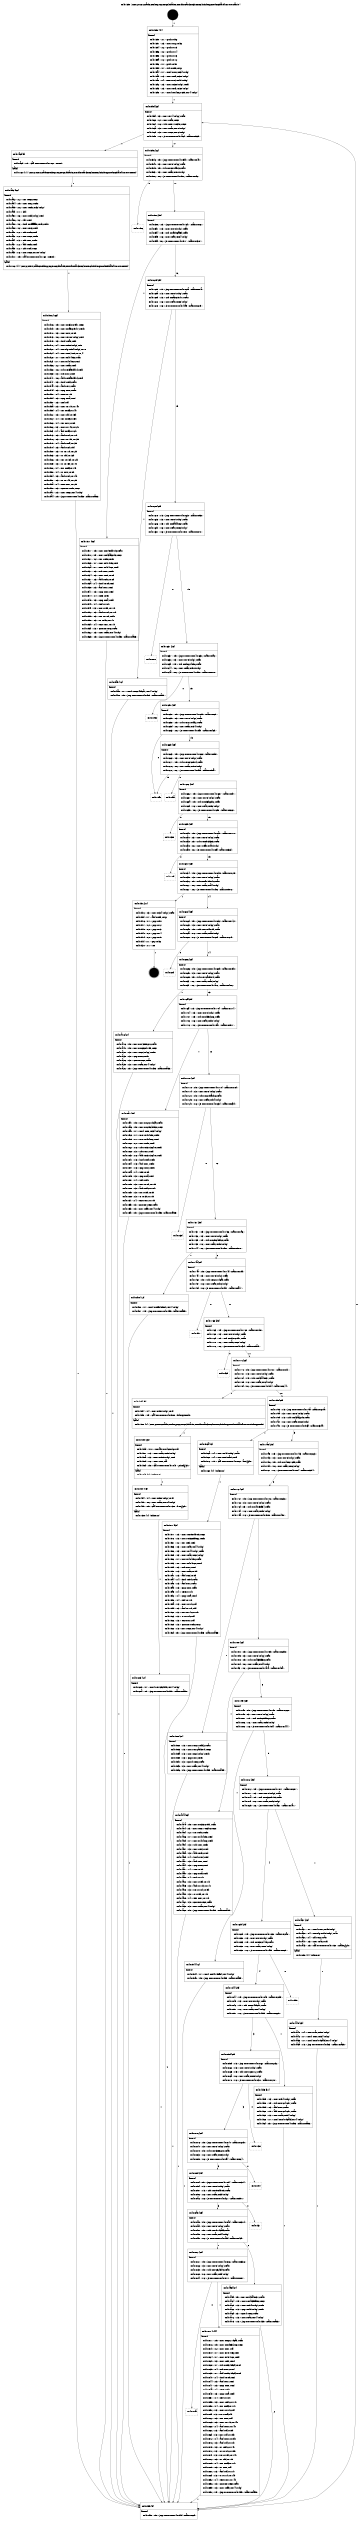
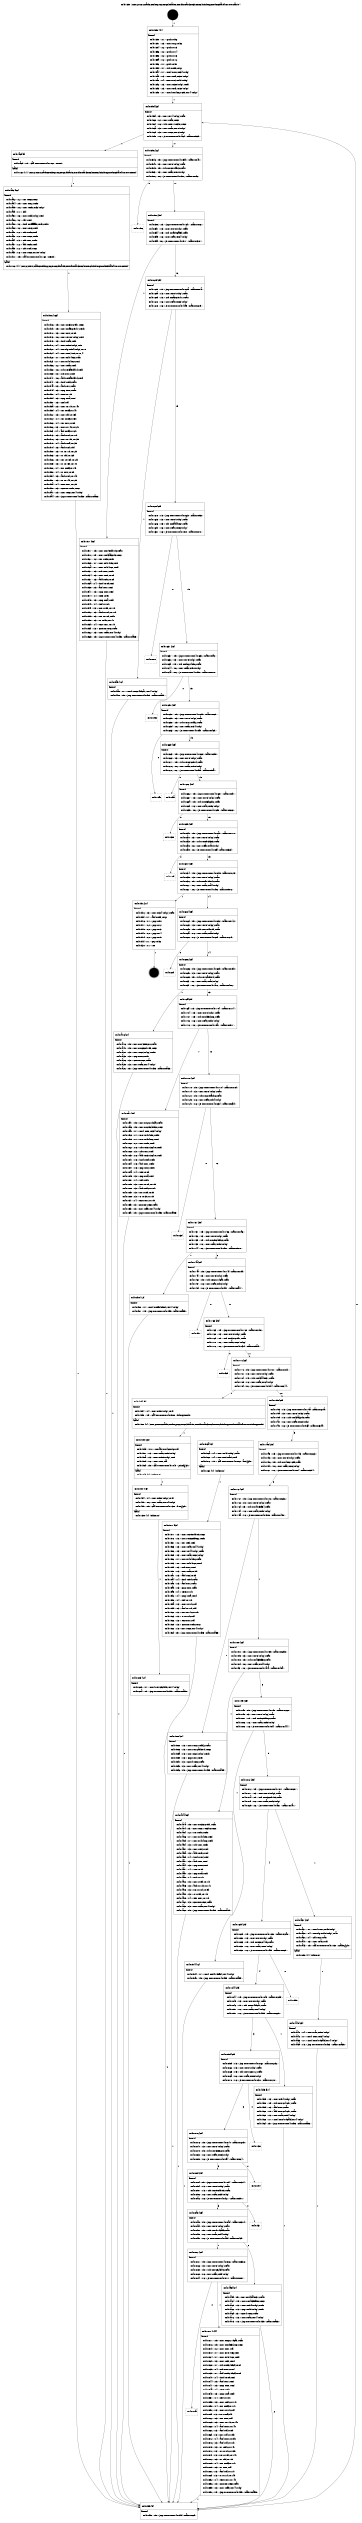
(162, 782) -> (198, 777)
(260, 1435) -> none
(160, 2098) -> none
